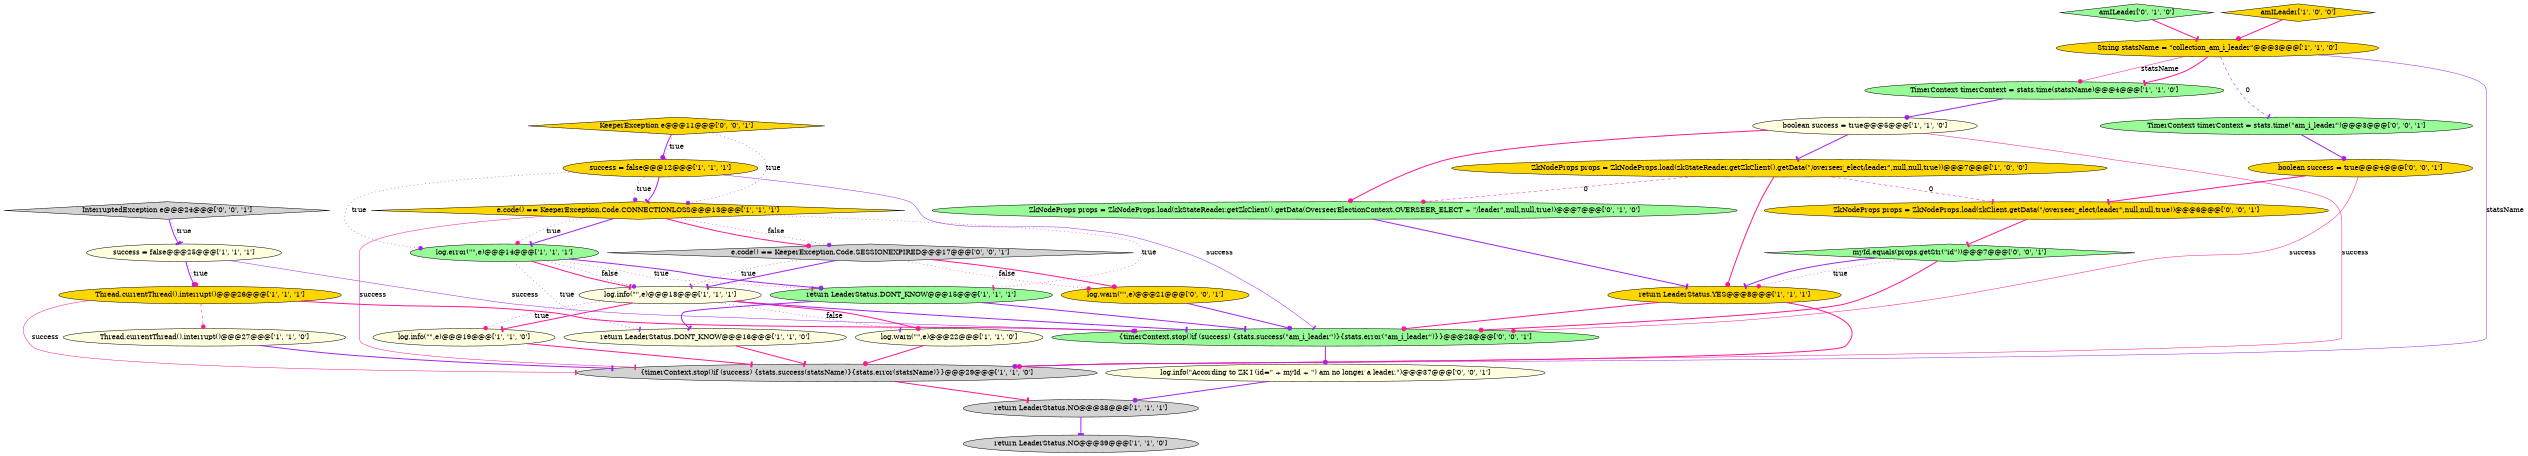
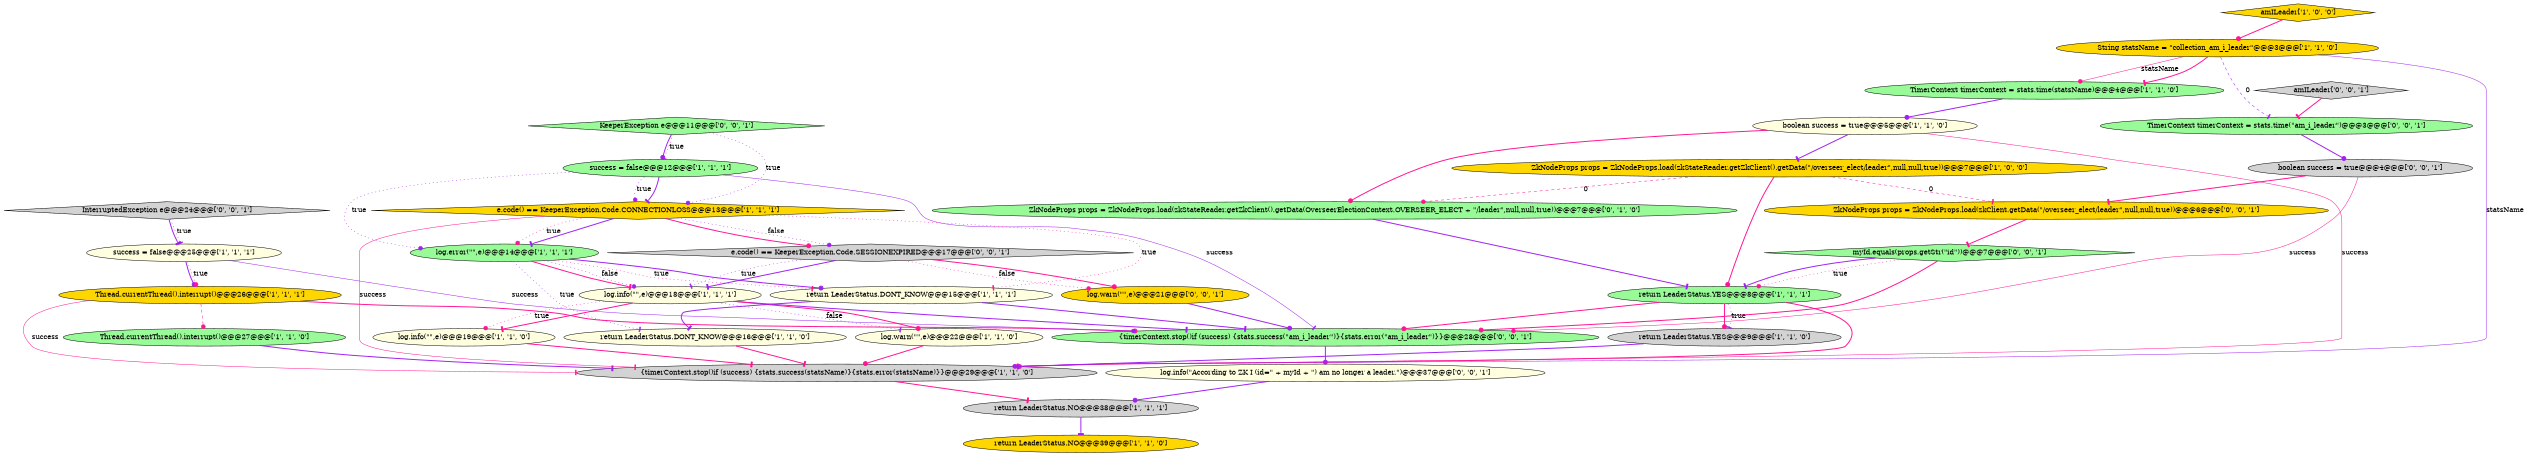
(2137, 13) -> none
none -> (2331, 90)
(676, 126) -> (676, 126)
(660, 168) -> (660, 168)
(2360, 168) -> (2360, 168)
(911, 295) -> (911, 295)
(1724, 295) -> (1724, 295)
(204, 337) -> (204, 337)
none -> (1724, 337)
(1081, 444) -> (1081, 444)
